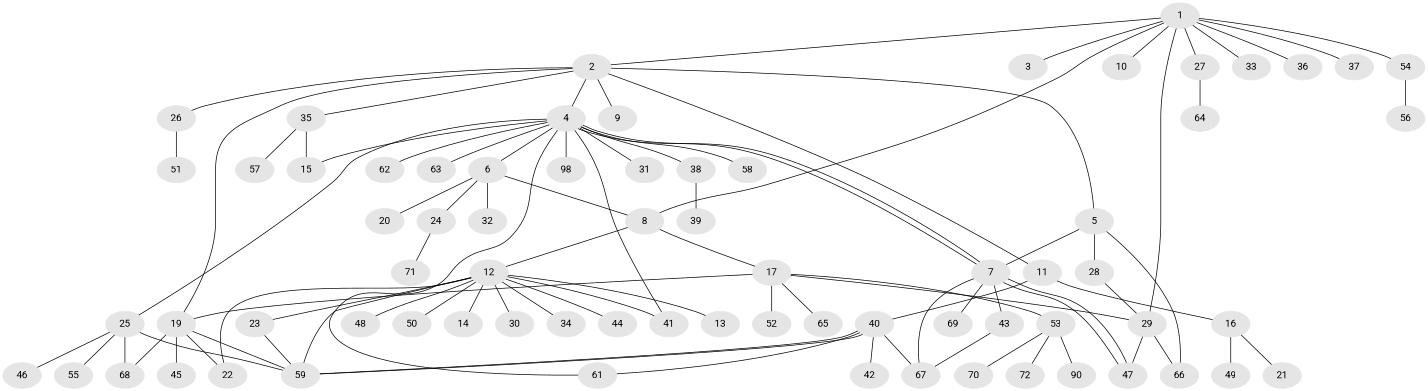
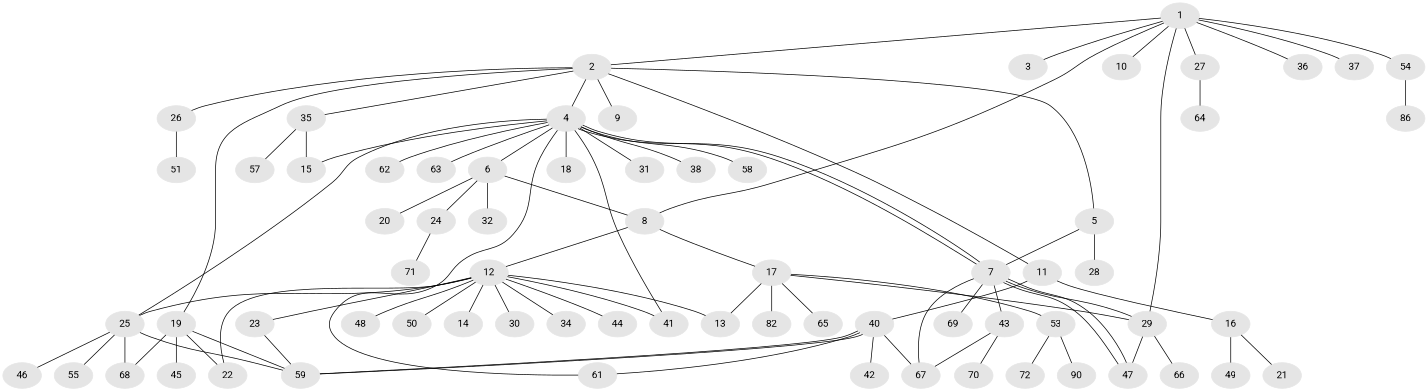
(1251, 67) -> none
(1406, 119) -> (1406, 119)
(566, 170) -> (566, 170)
(696, 221) -> none
(1160, 288) -> none
(472, 290) -> (746, 298)
(1115, 293) -> (1085, 302)
(373, 301) -> (313, 294)
(772, 324) -> (772, 324)
(1015, 350) -> (989, 350)
